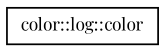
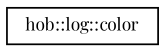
(83, 26) -> (83, 26)
